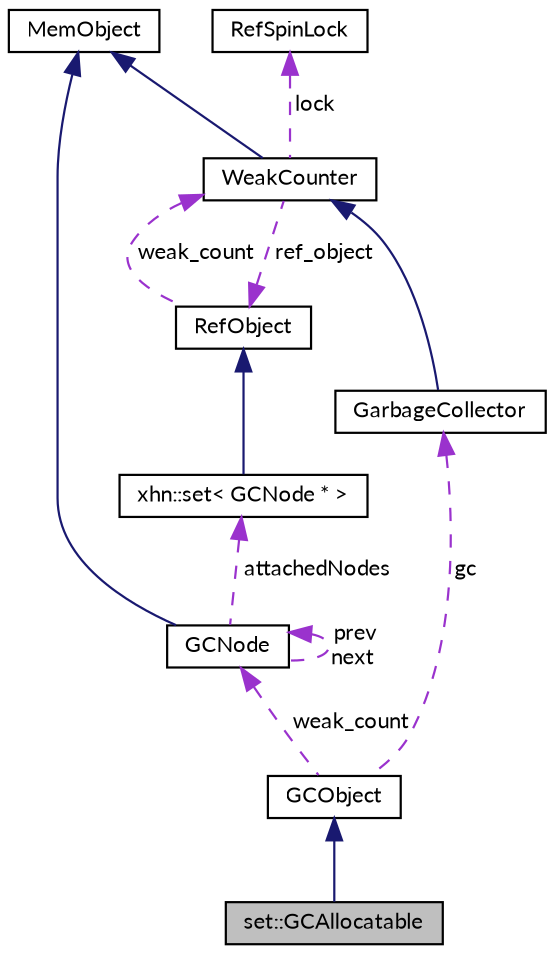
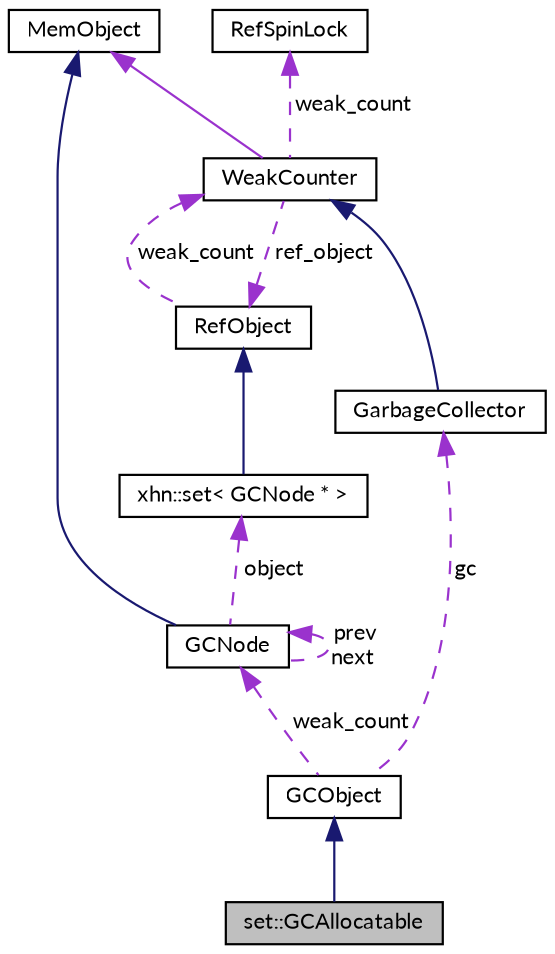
(313, 105) -> (351, 105)
(197, 112) -> (197, 112)
(315, 570) -> (272, 570)
